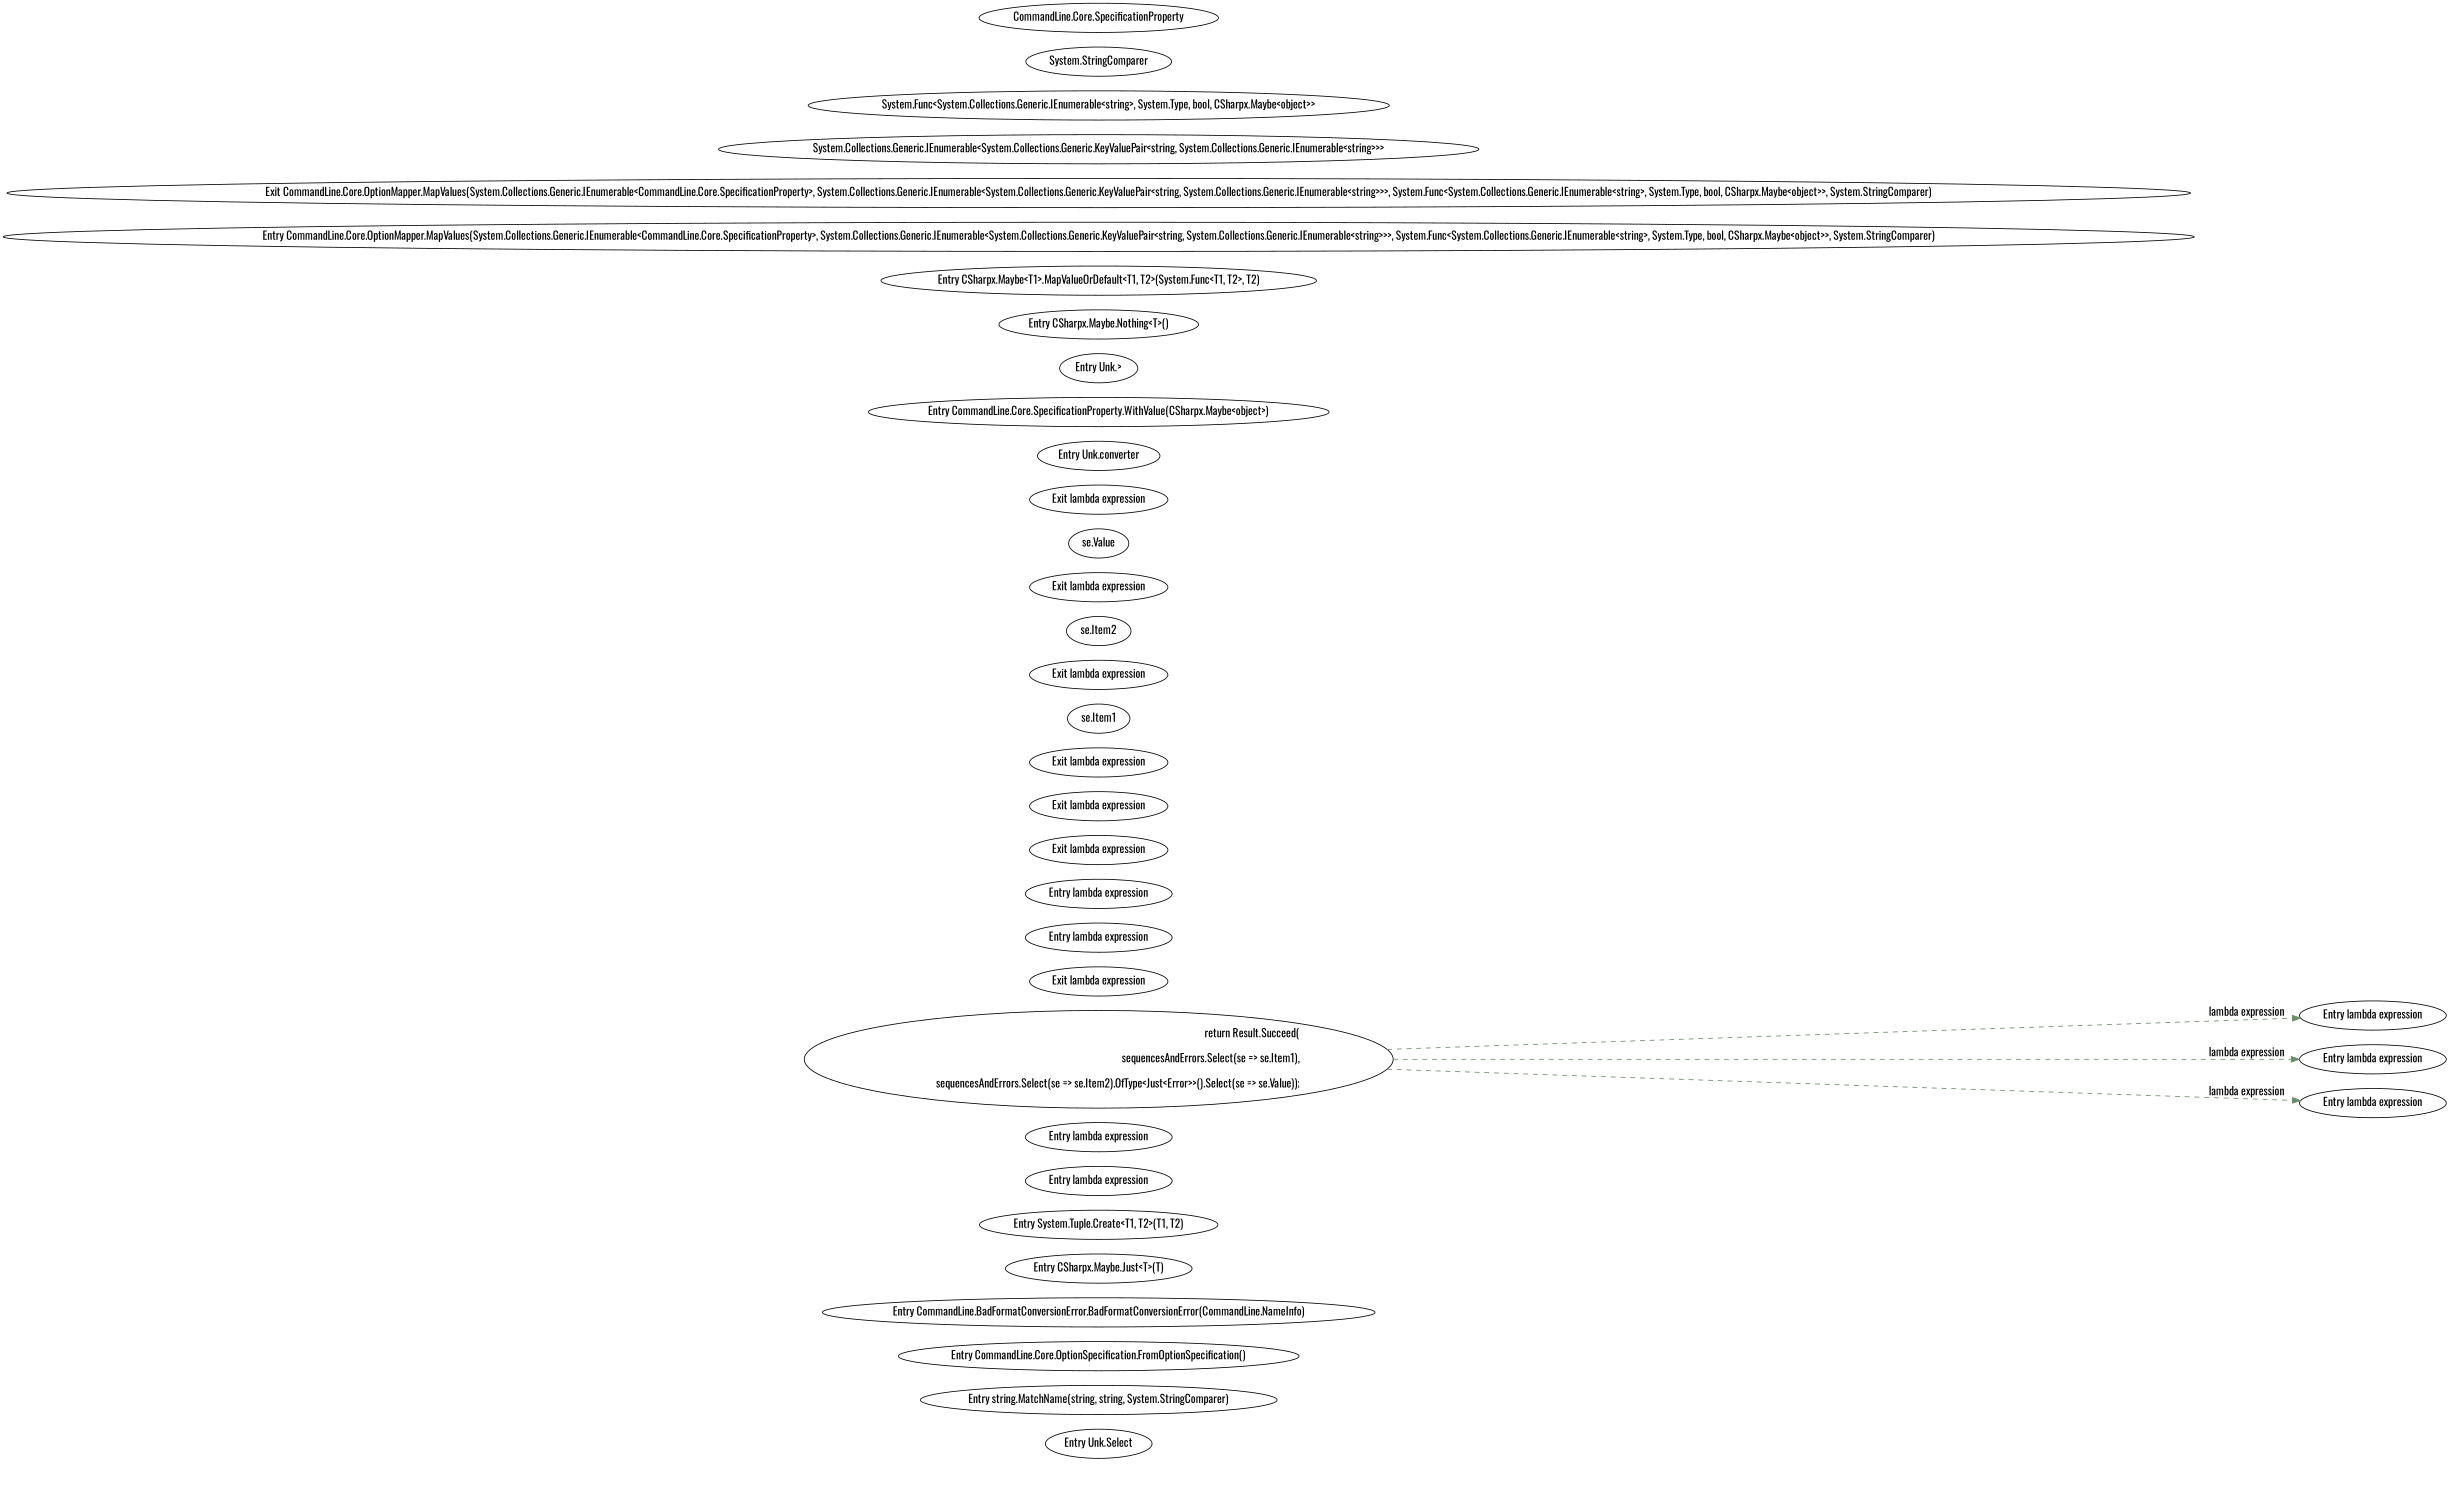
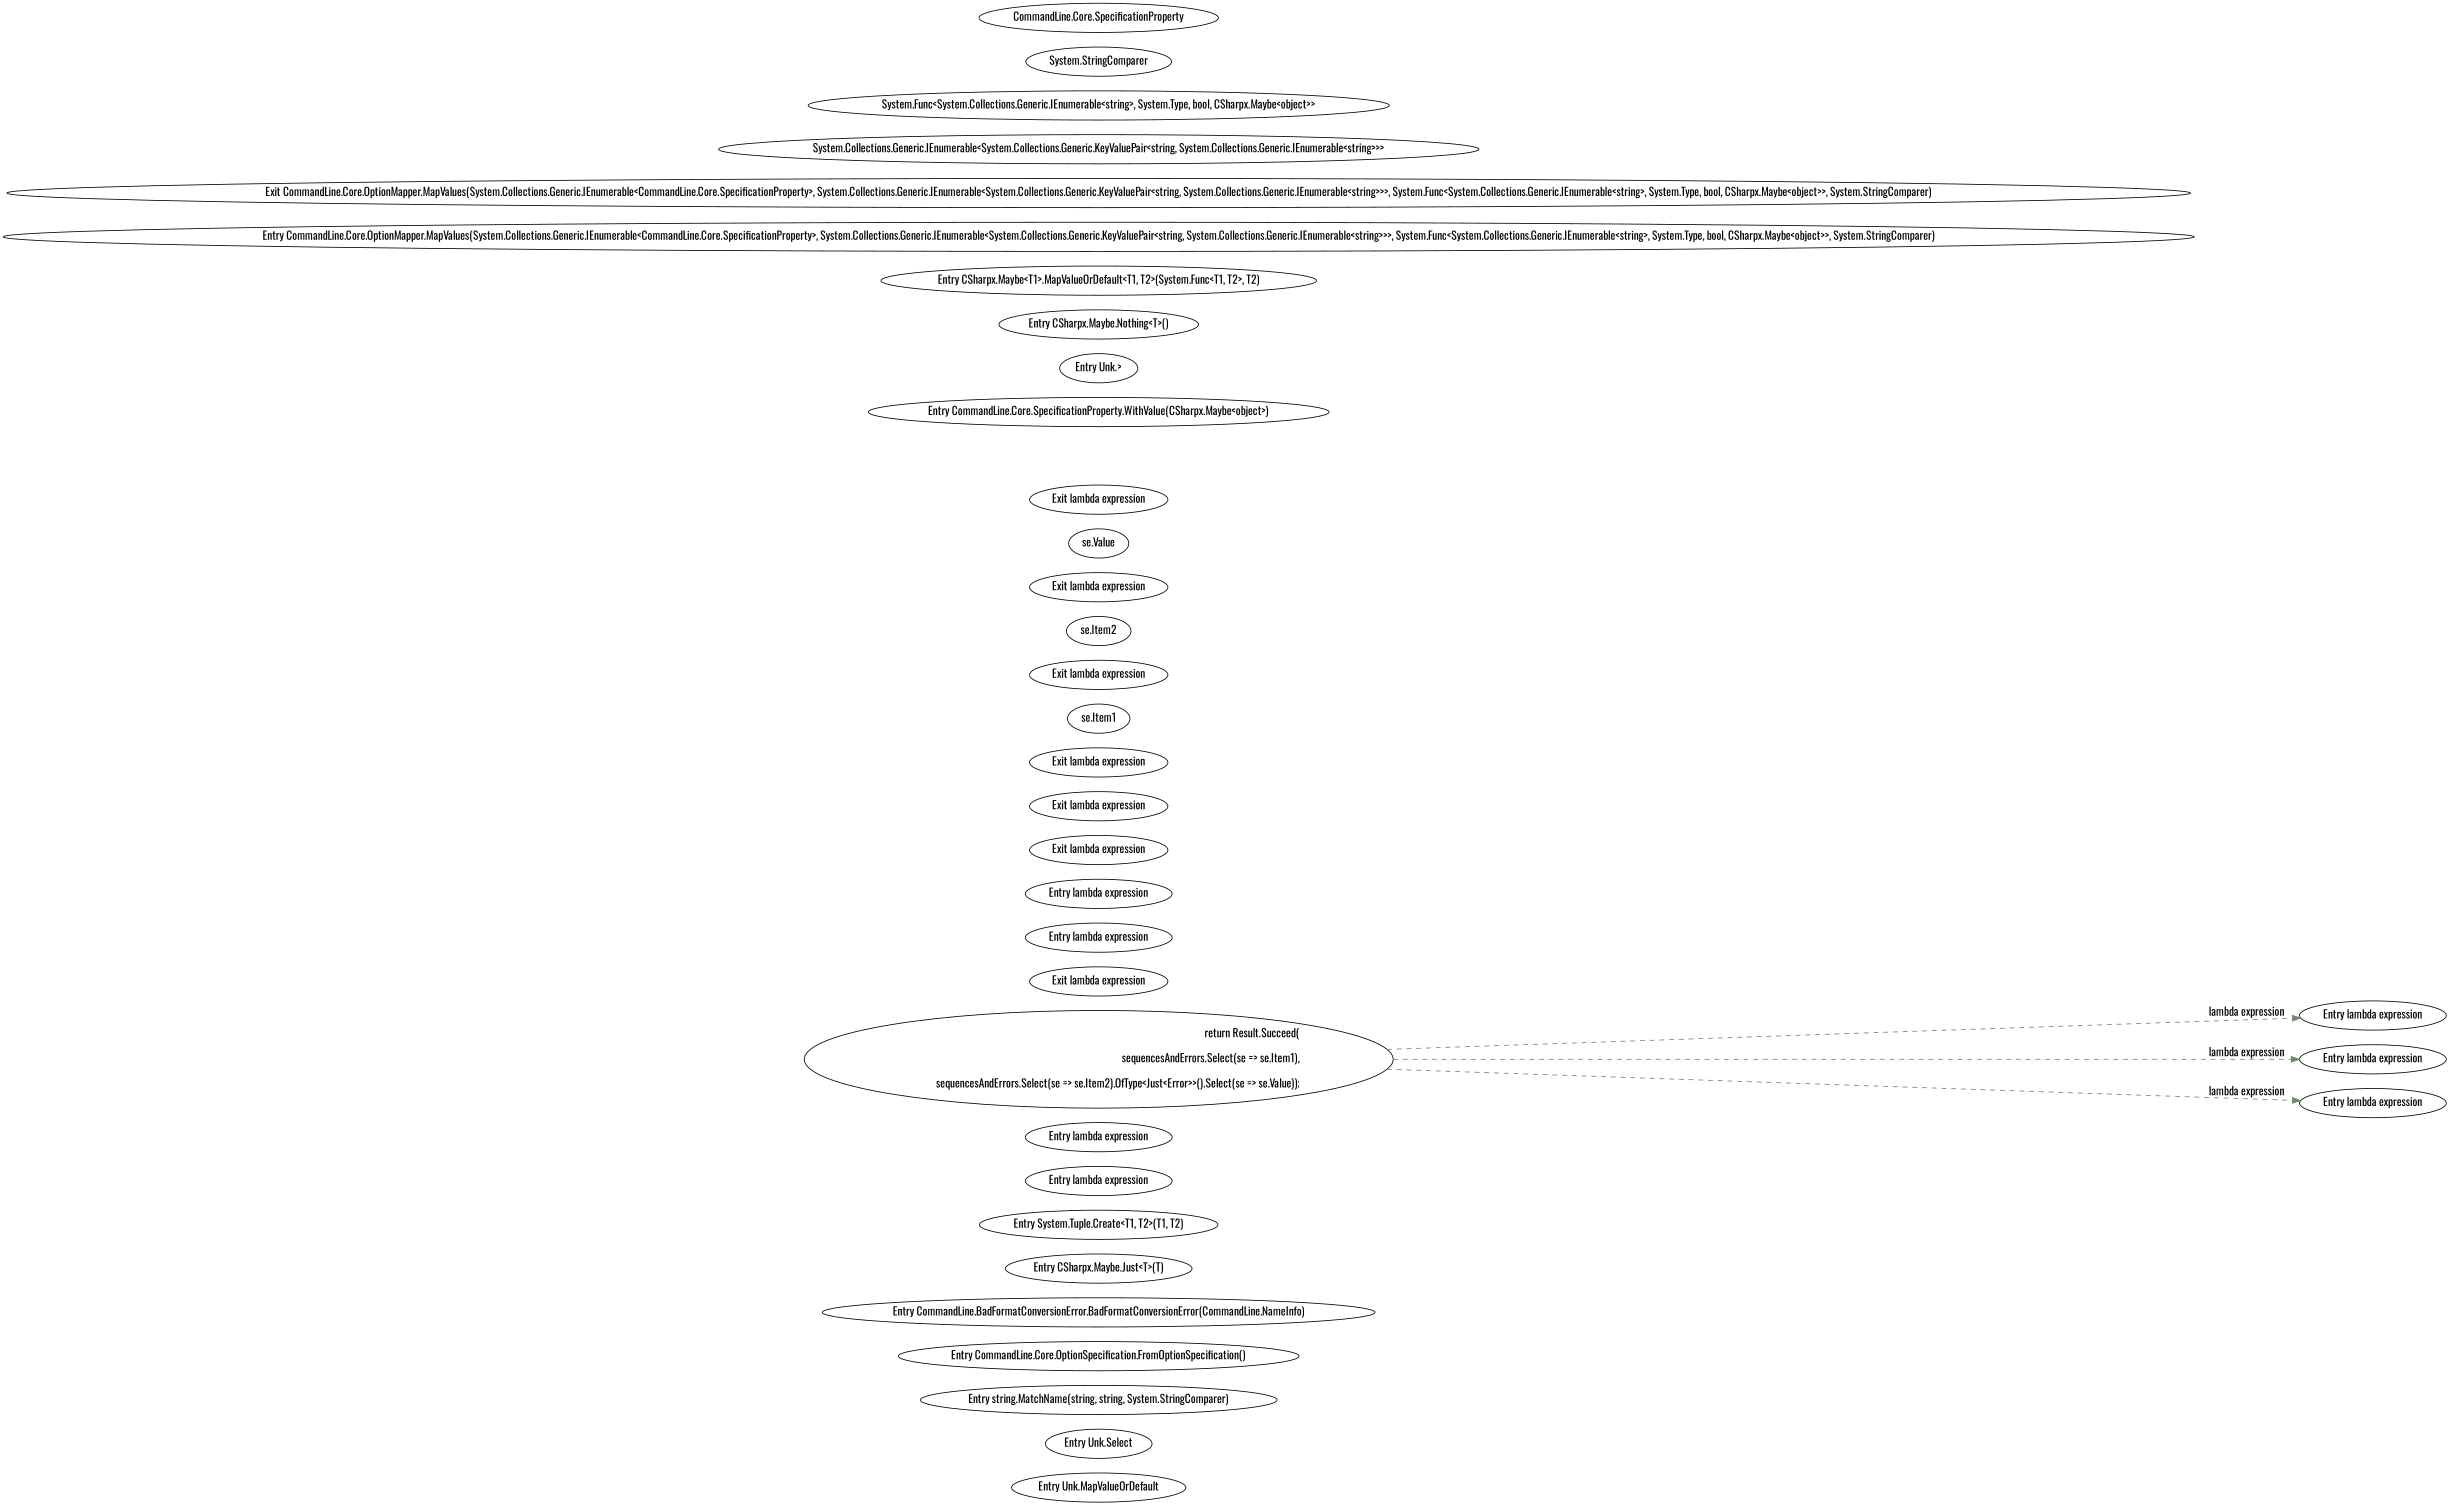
(1099, 456) -> none
none -> (1099, 1488)
